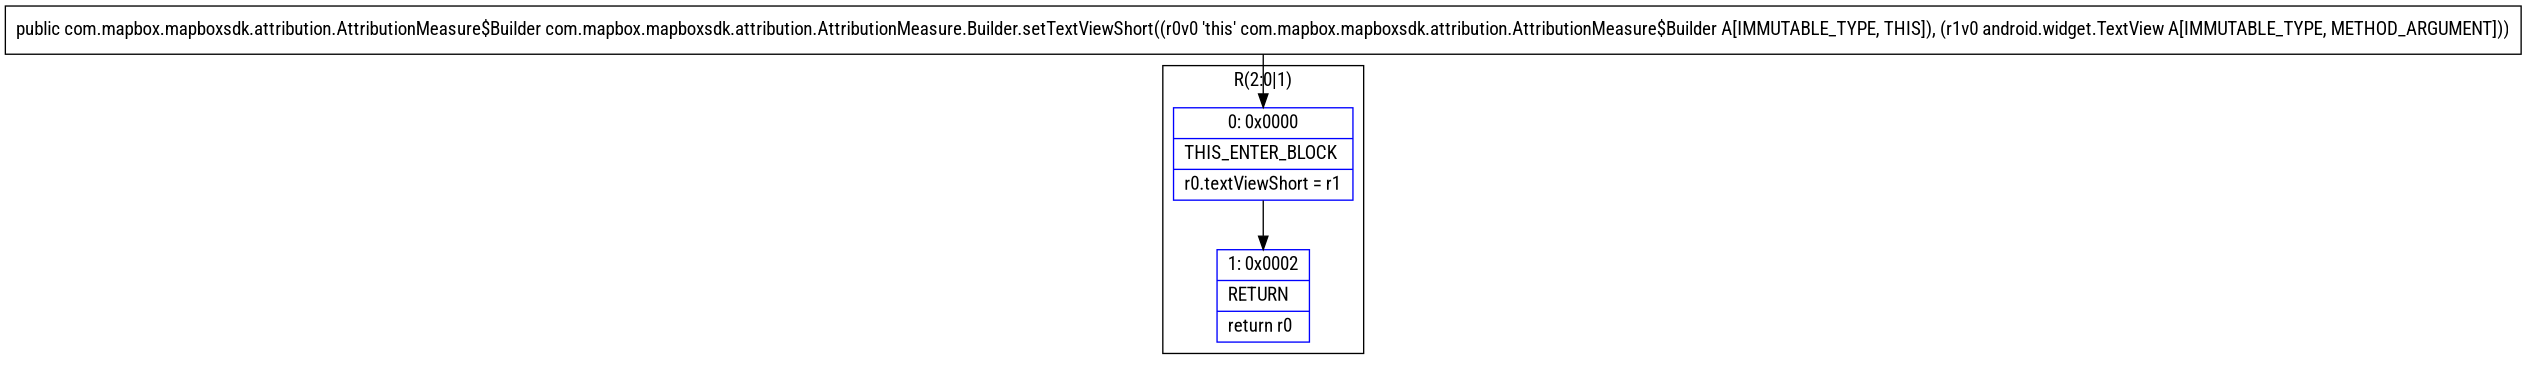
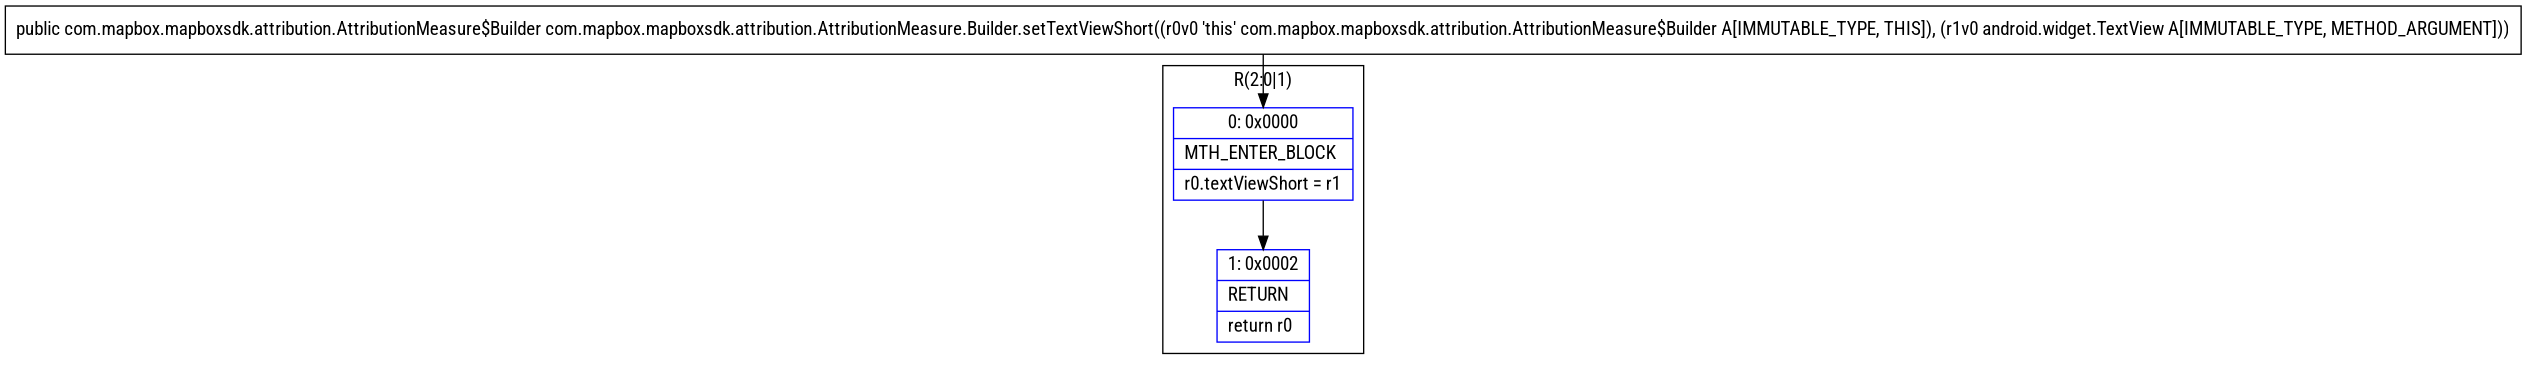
(1261, 153) -> (1261, 153)
